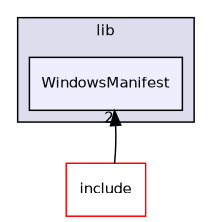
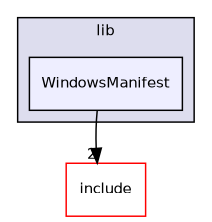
(116, 144) -> (96, 131)
